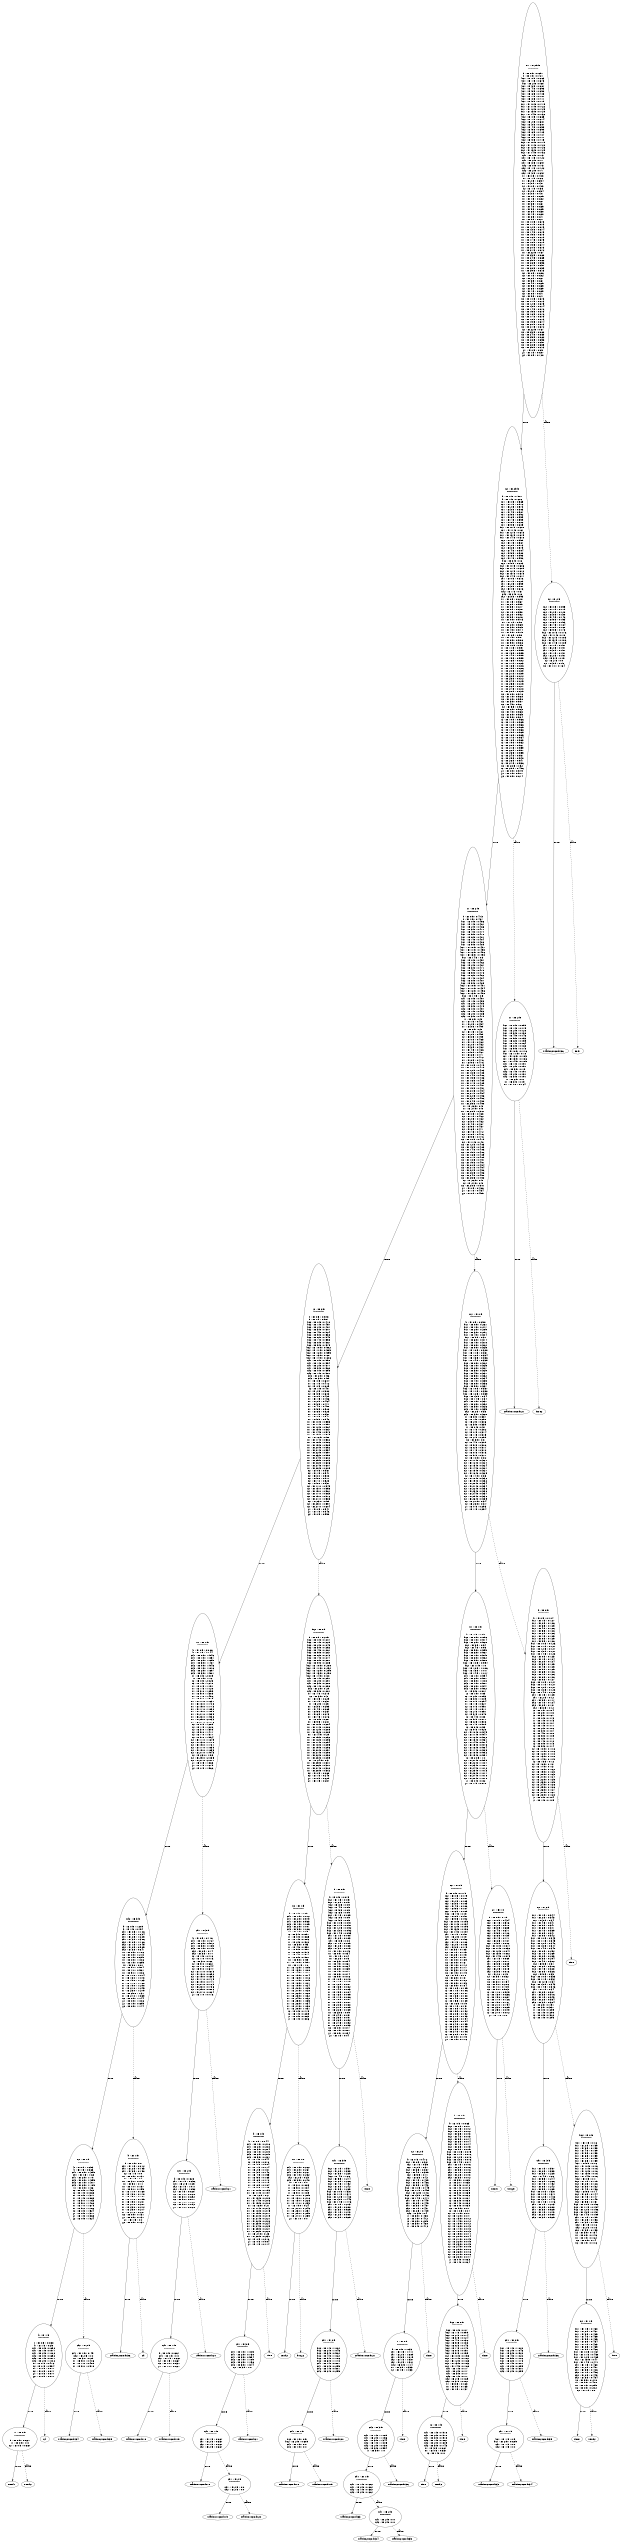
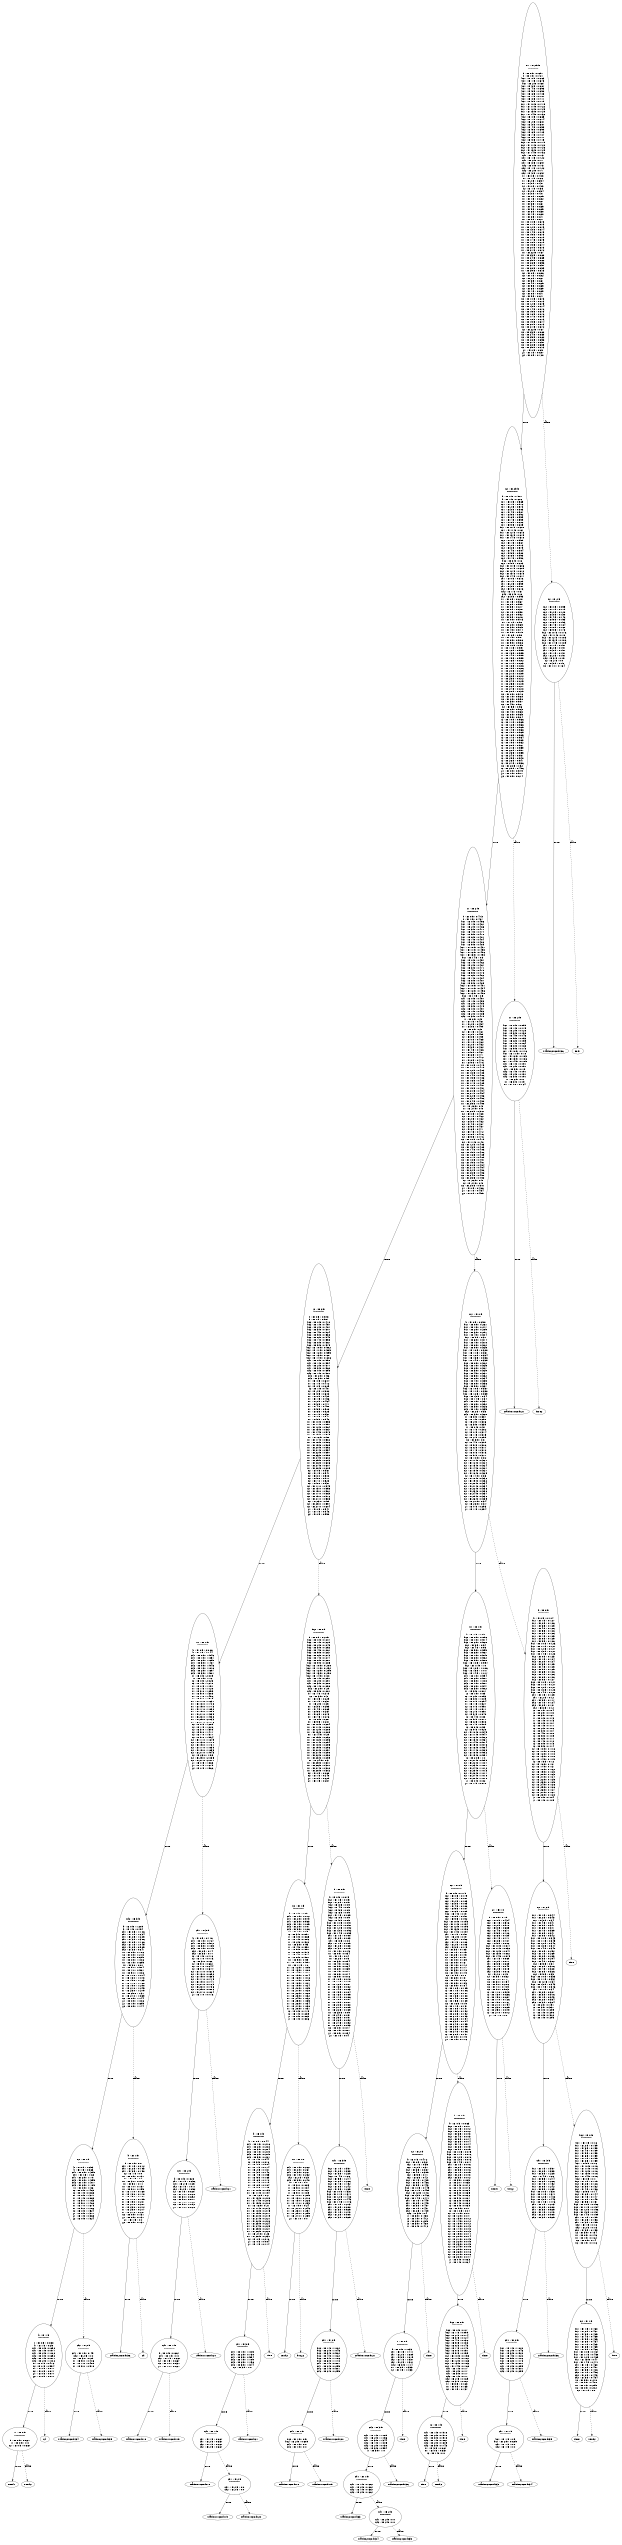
(511, 2189) -> (511, 2189)
